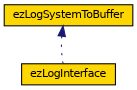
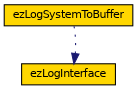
(62, 50) -> (76, 40)
